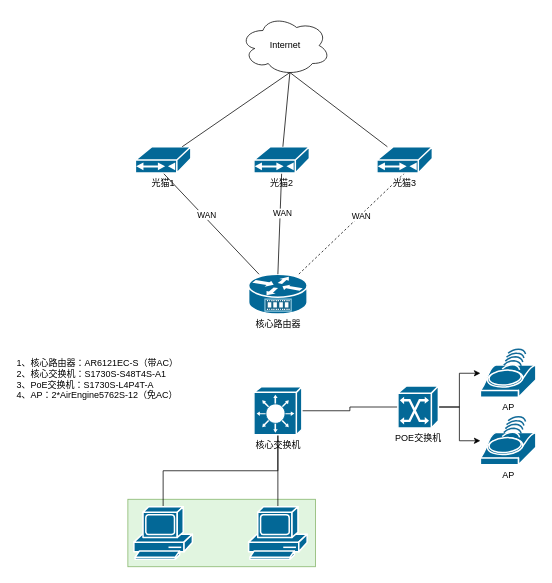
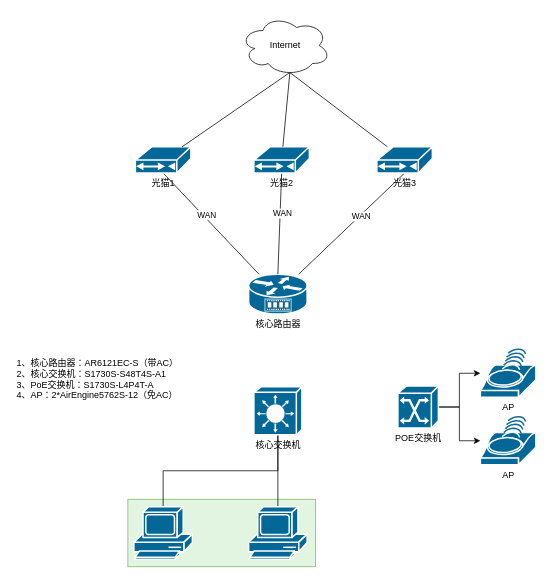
(326, 248) -> (326, 248)
(350, 409) -> none
